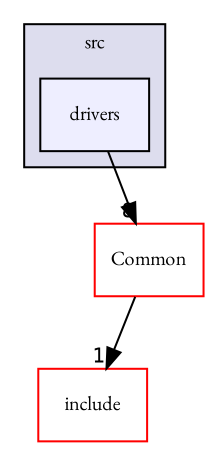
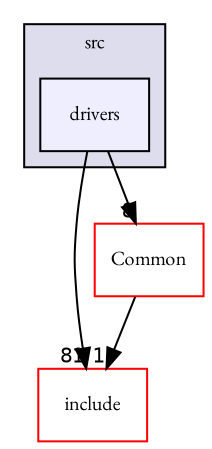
none -> (75, 250)
